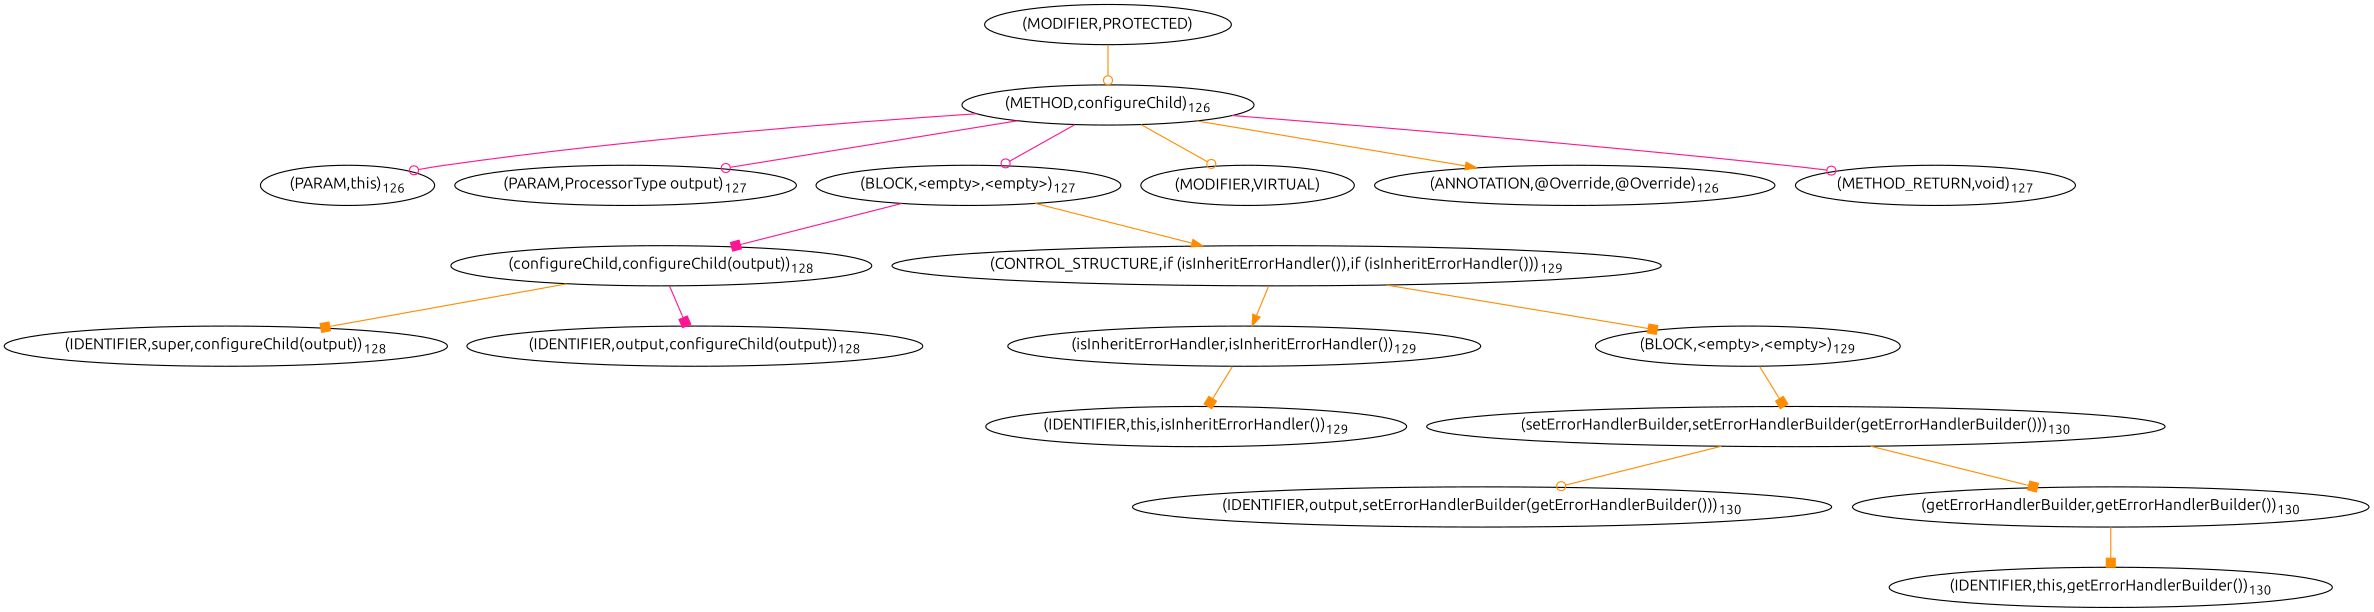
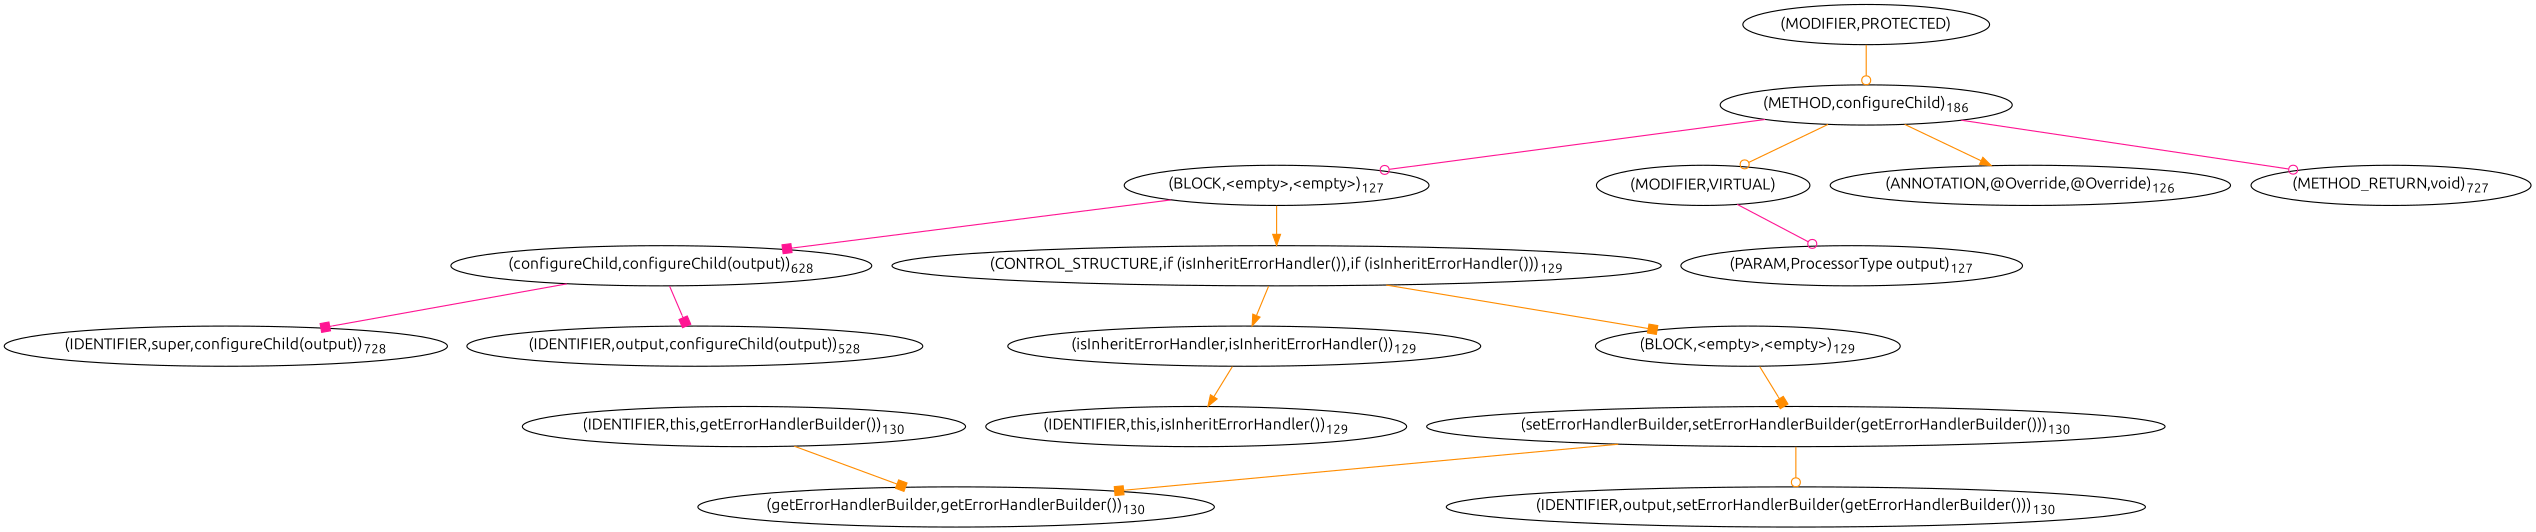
(1200, 103) -> (1958, 103)
(874, 144) -> (1773, 223)
(2023, 184) -> (2478, 184)
(348, 185) -> none
(803, 264) -> (803, 264)
(450, 305) -> (450, 305)
(375, 344) -> (375, 344)
(849, 344) -> (849, 344)
(1223, 382) -> (1223, 382)
(2111, 542) -> (845, 465)
